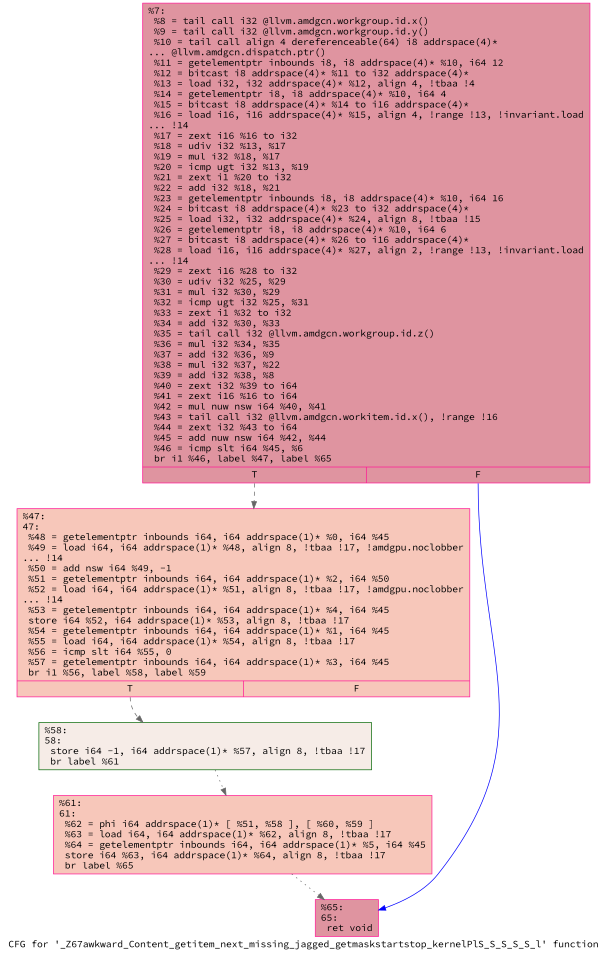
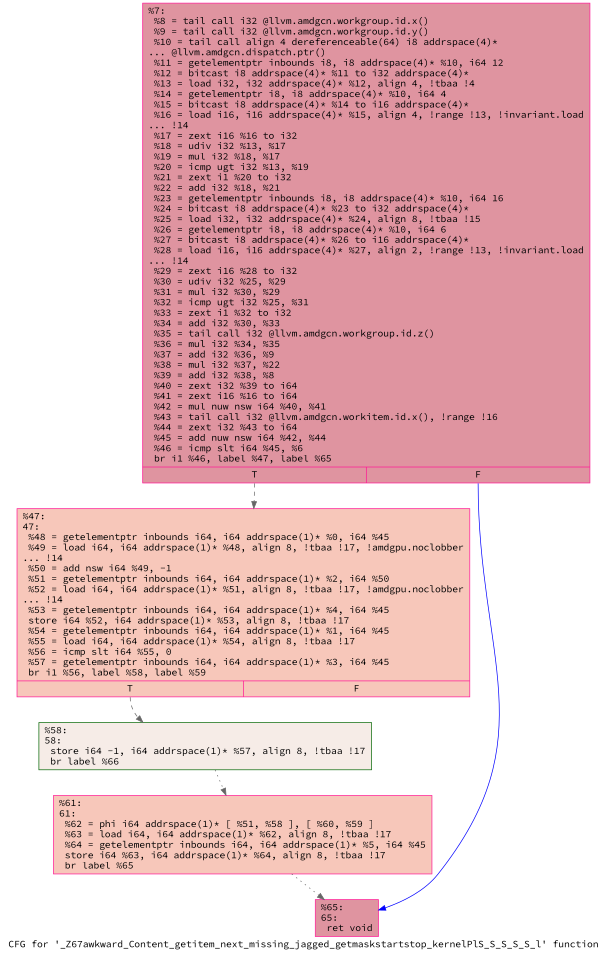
(82, 761) -> (82, 761)
